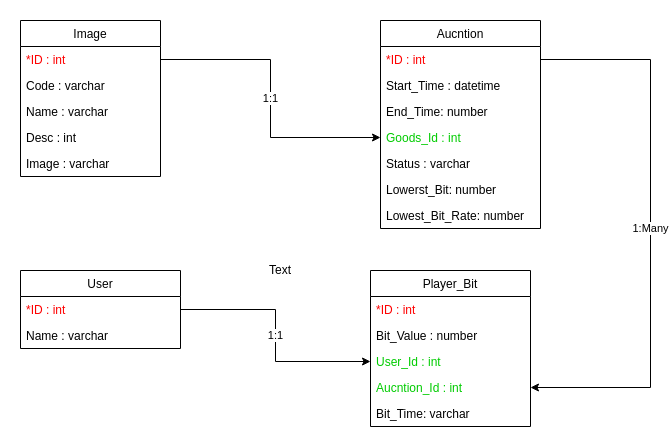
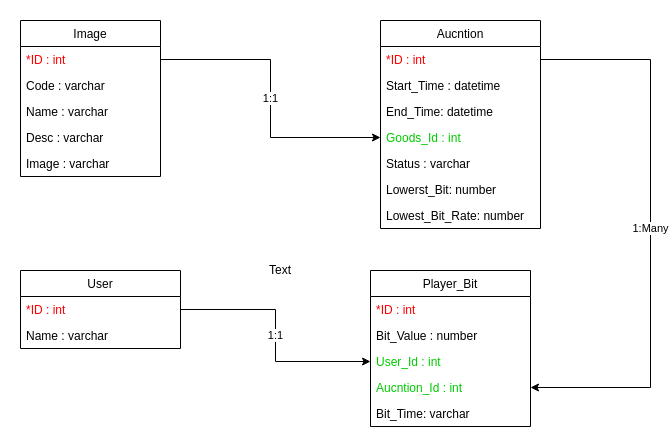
(435, 112) -> (440, 112)
(53, 138) -> (68, 138)
